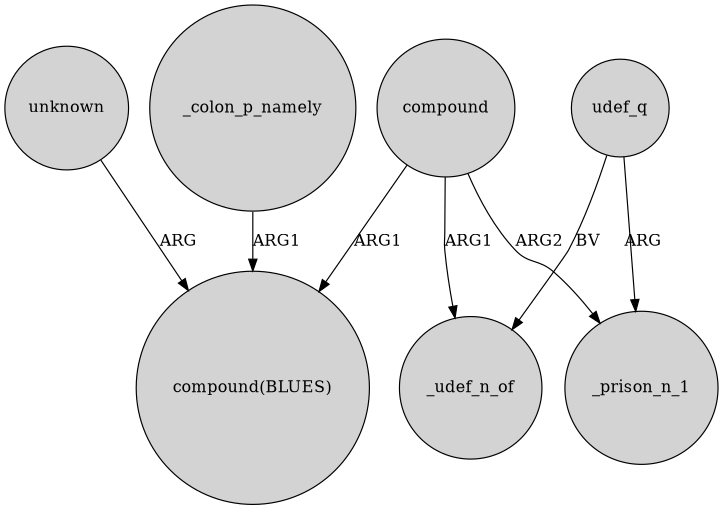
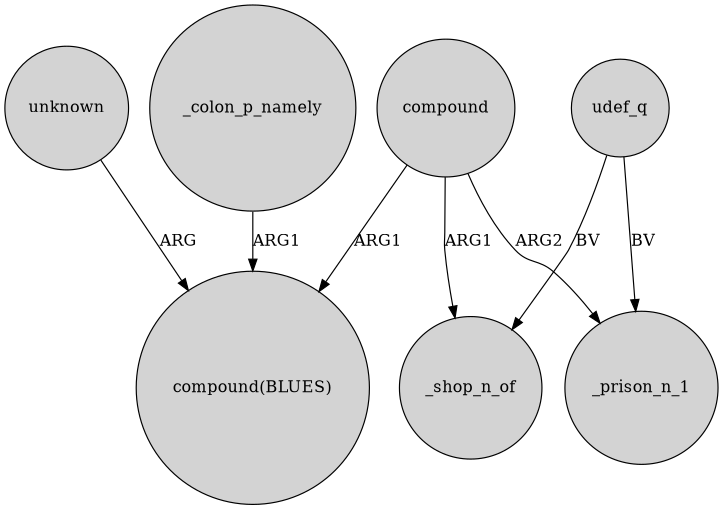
(643, 241) -> (643, 241)
(471, 388) -> (471, 388)
